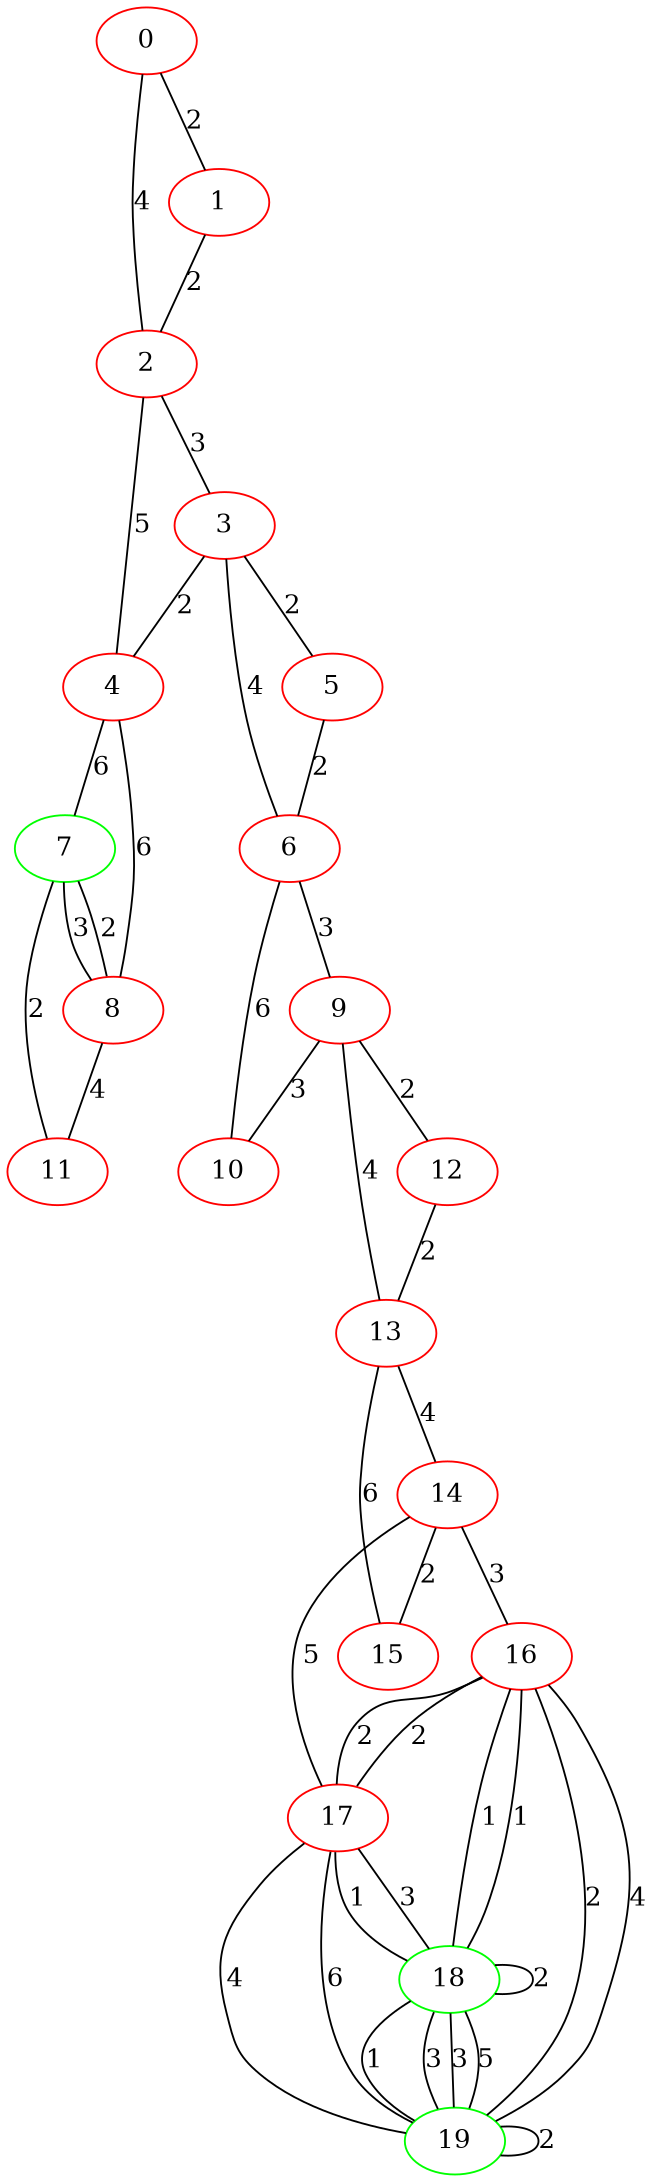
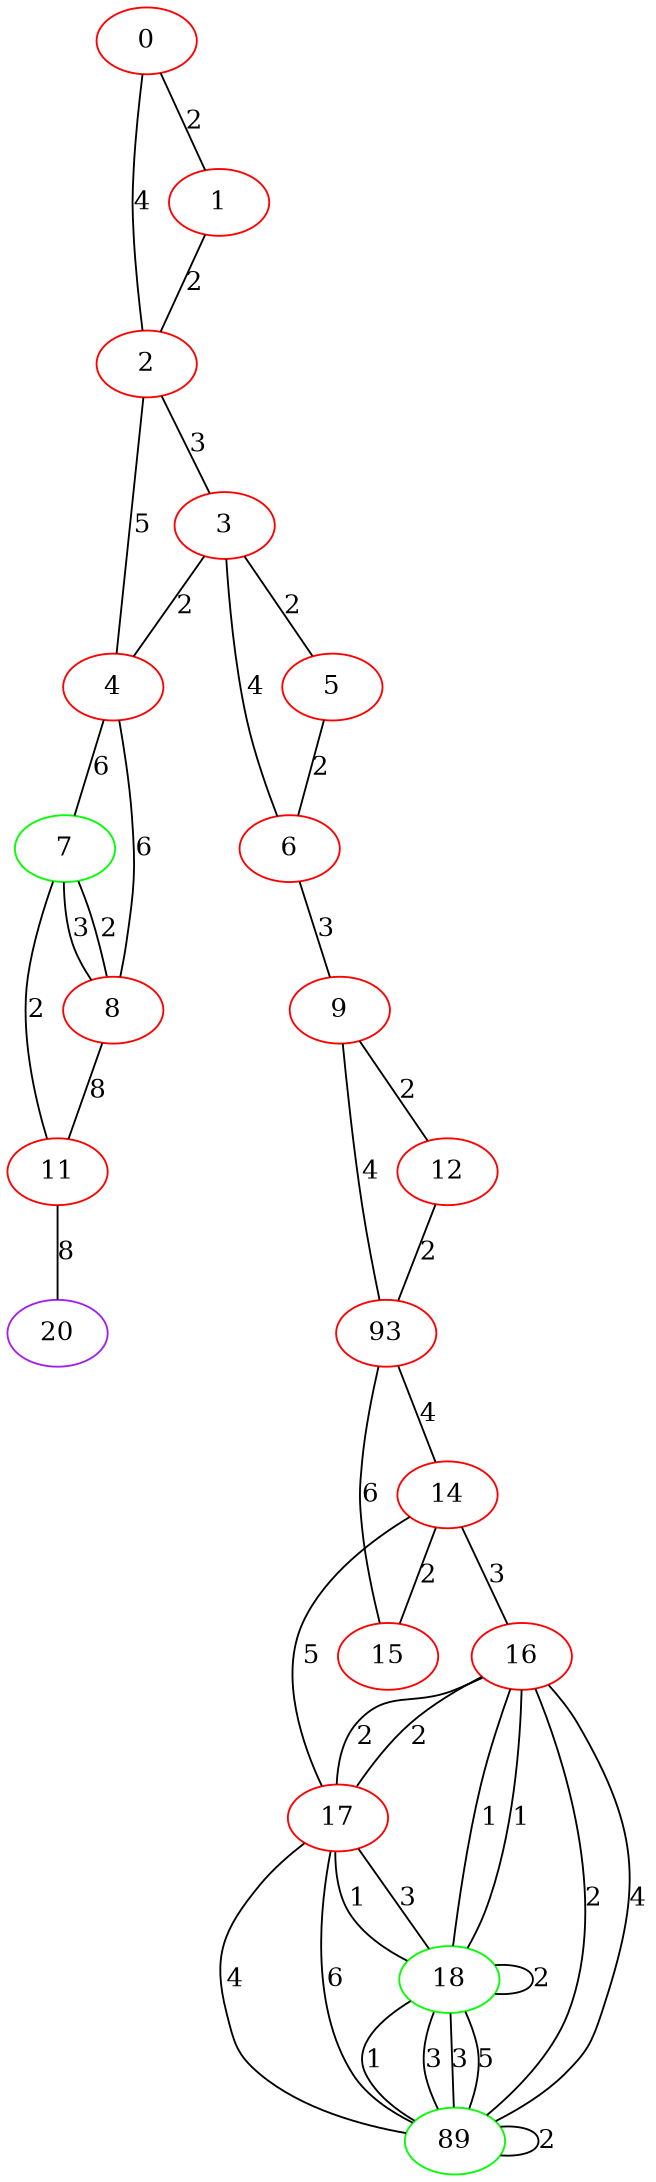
(98, 1091) -> (98, 1091)
(228, 1172) -> none
none -> (58, 1333)
(386, 1333) -> (386, 1333)
(455, 2141) -> (455, 2141)
